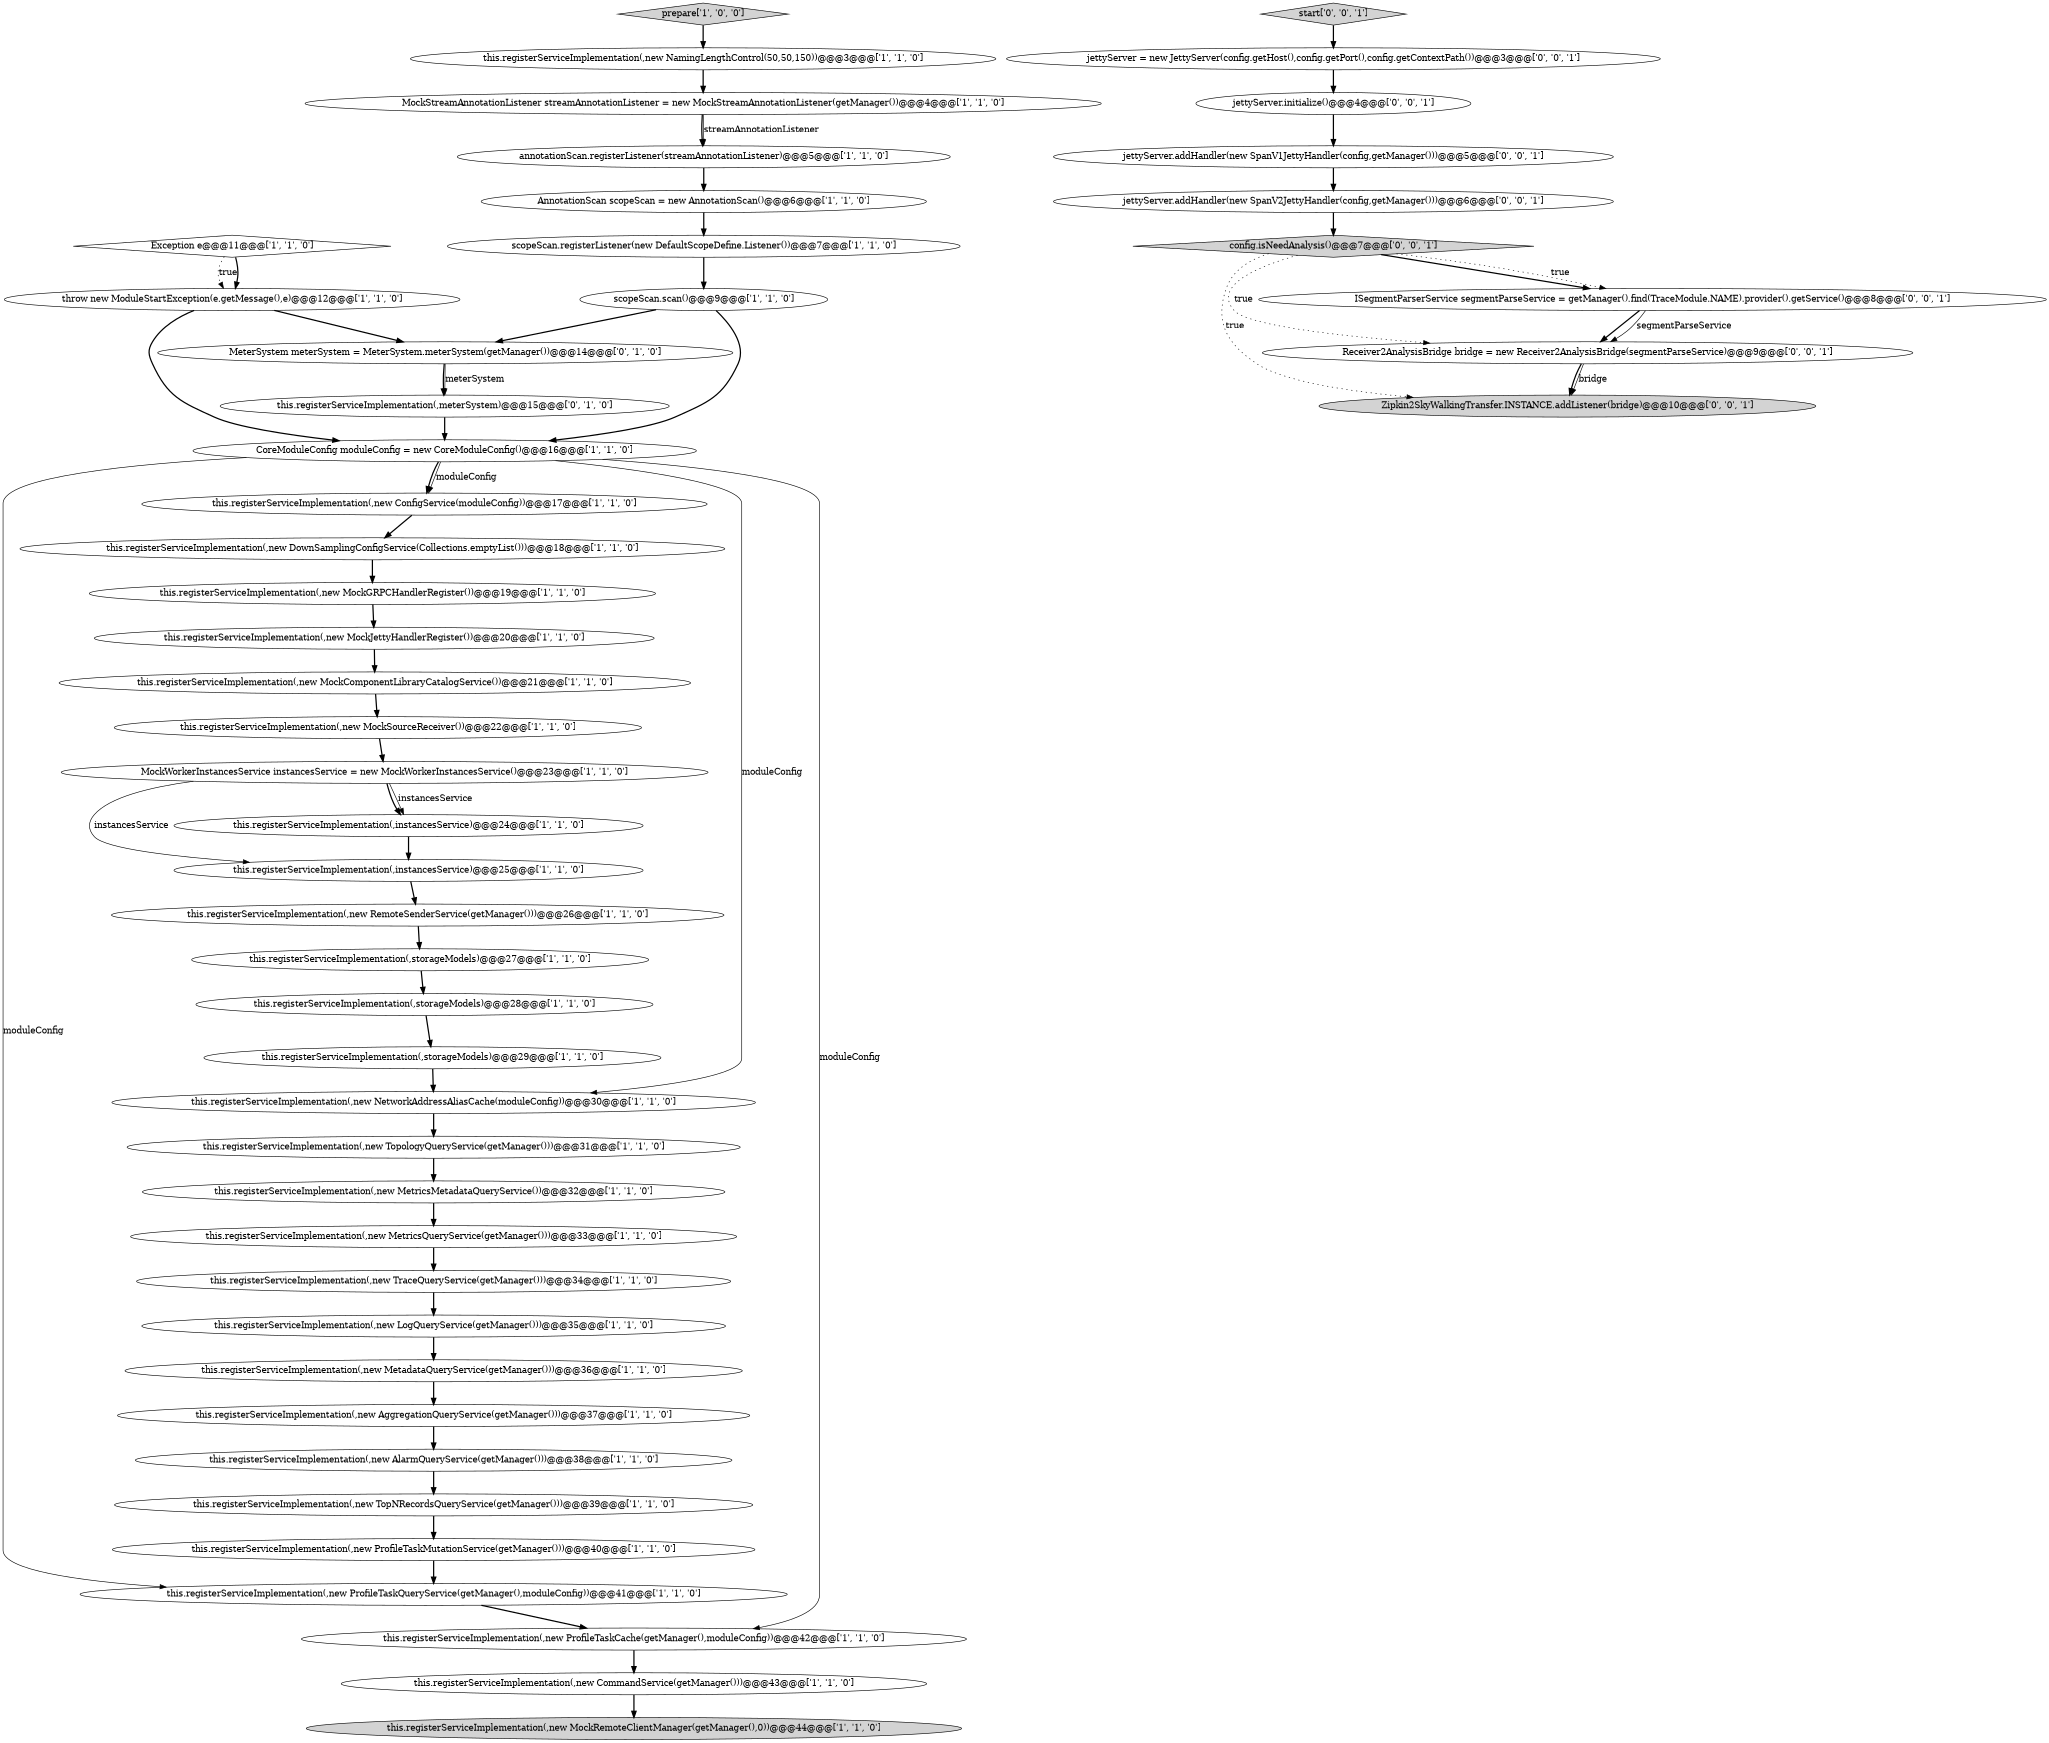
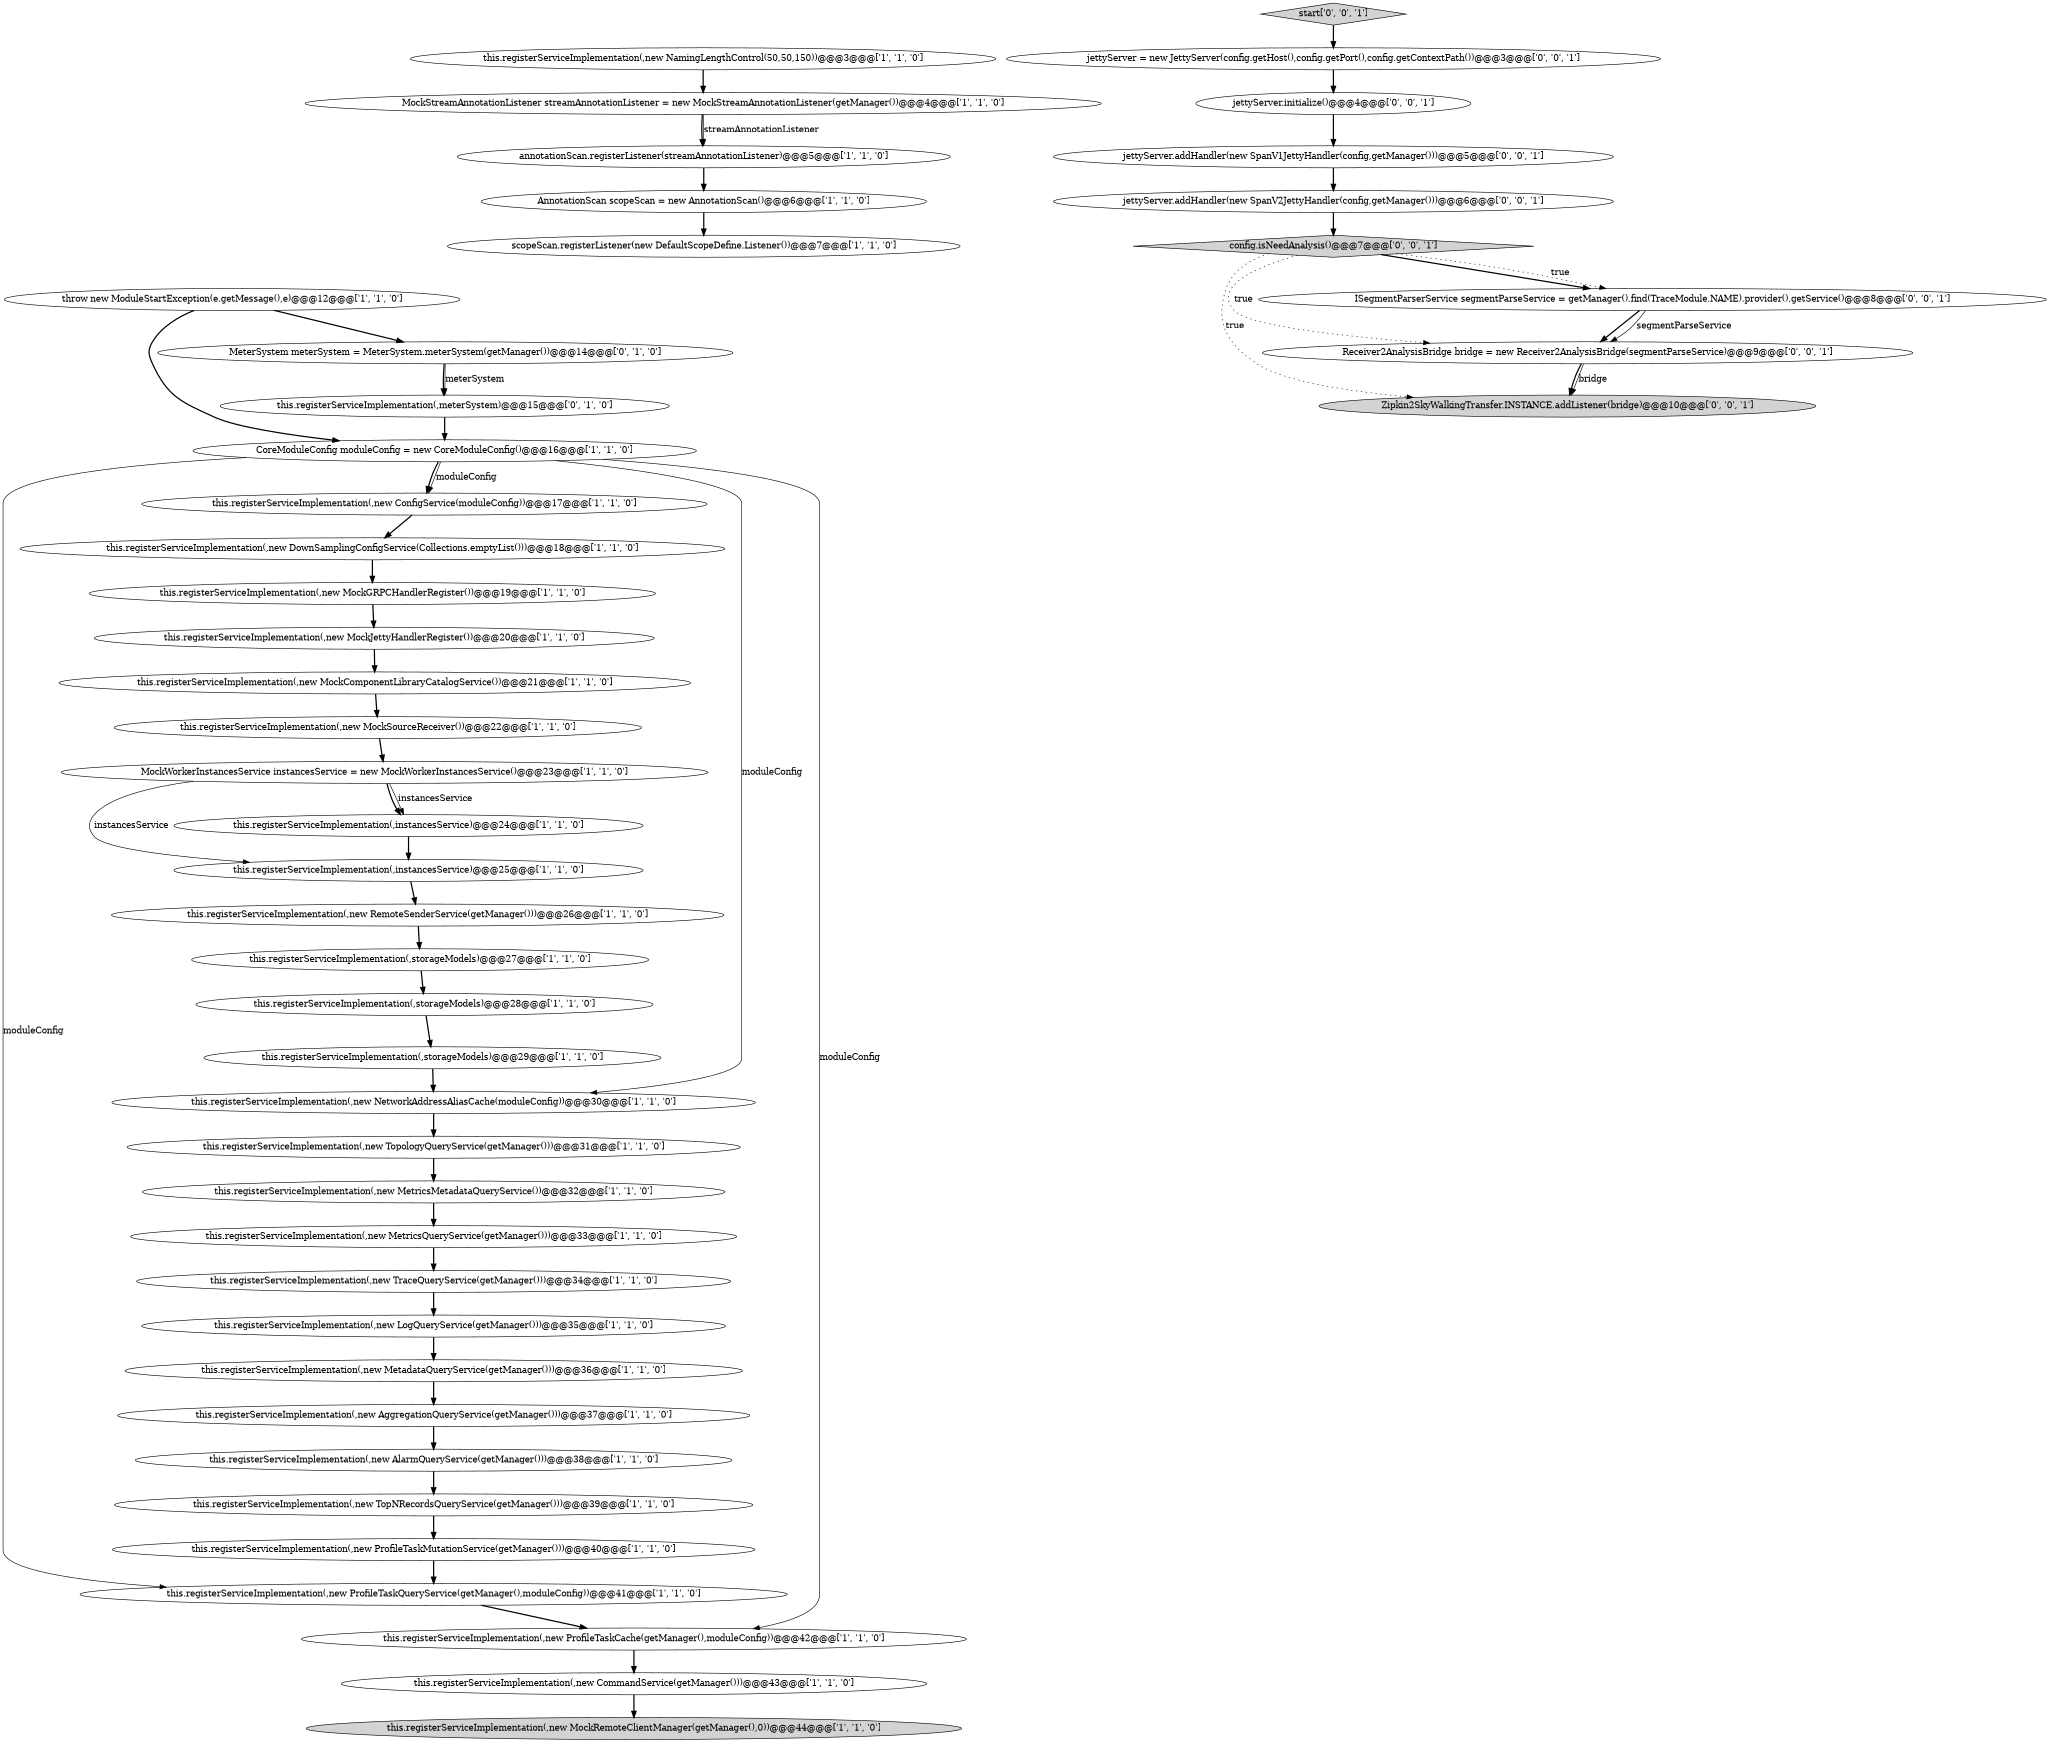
(703, 14) -> none
(232, 246) -> none
(704, 300) -> none
